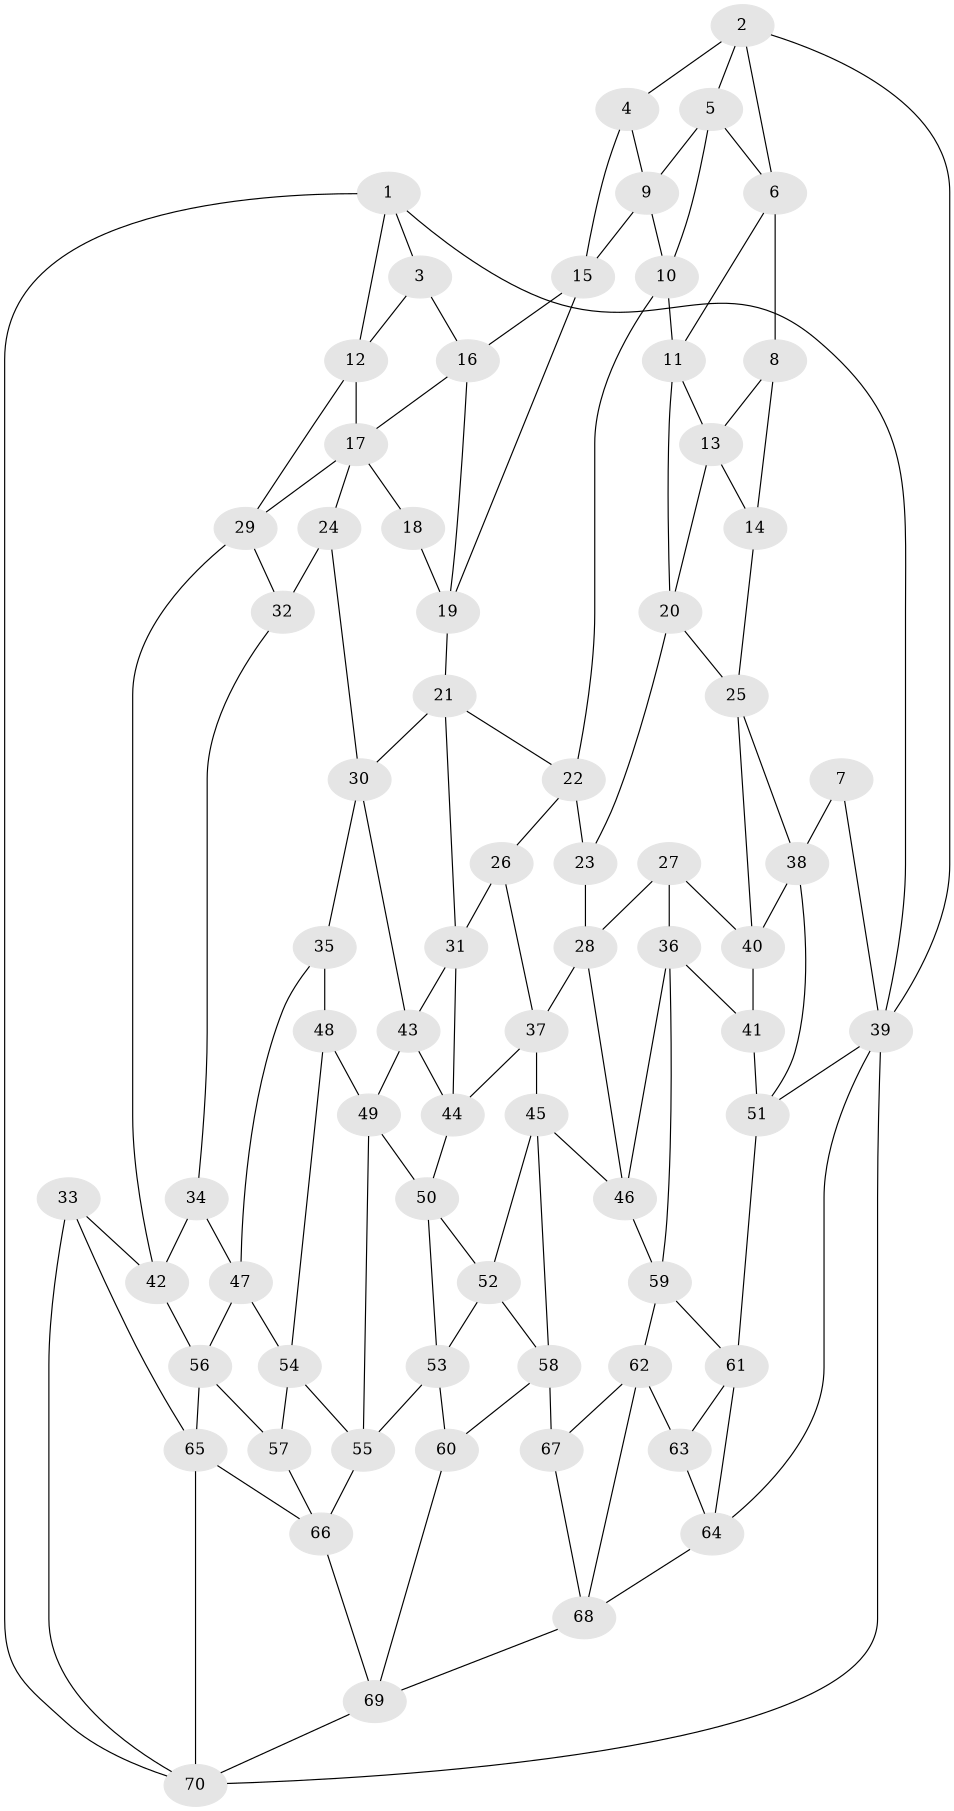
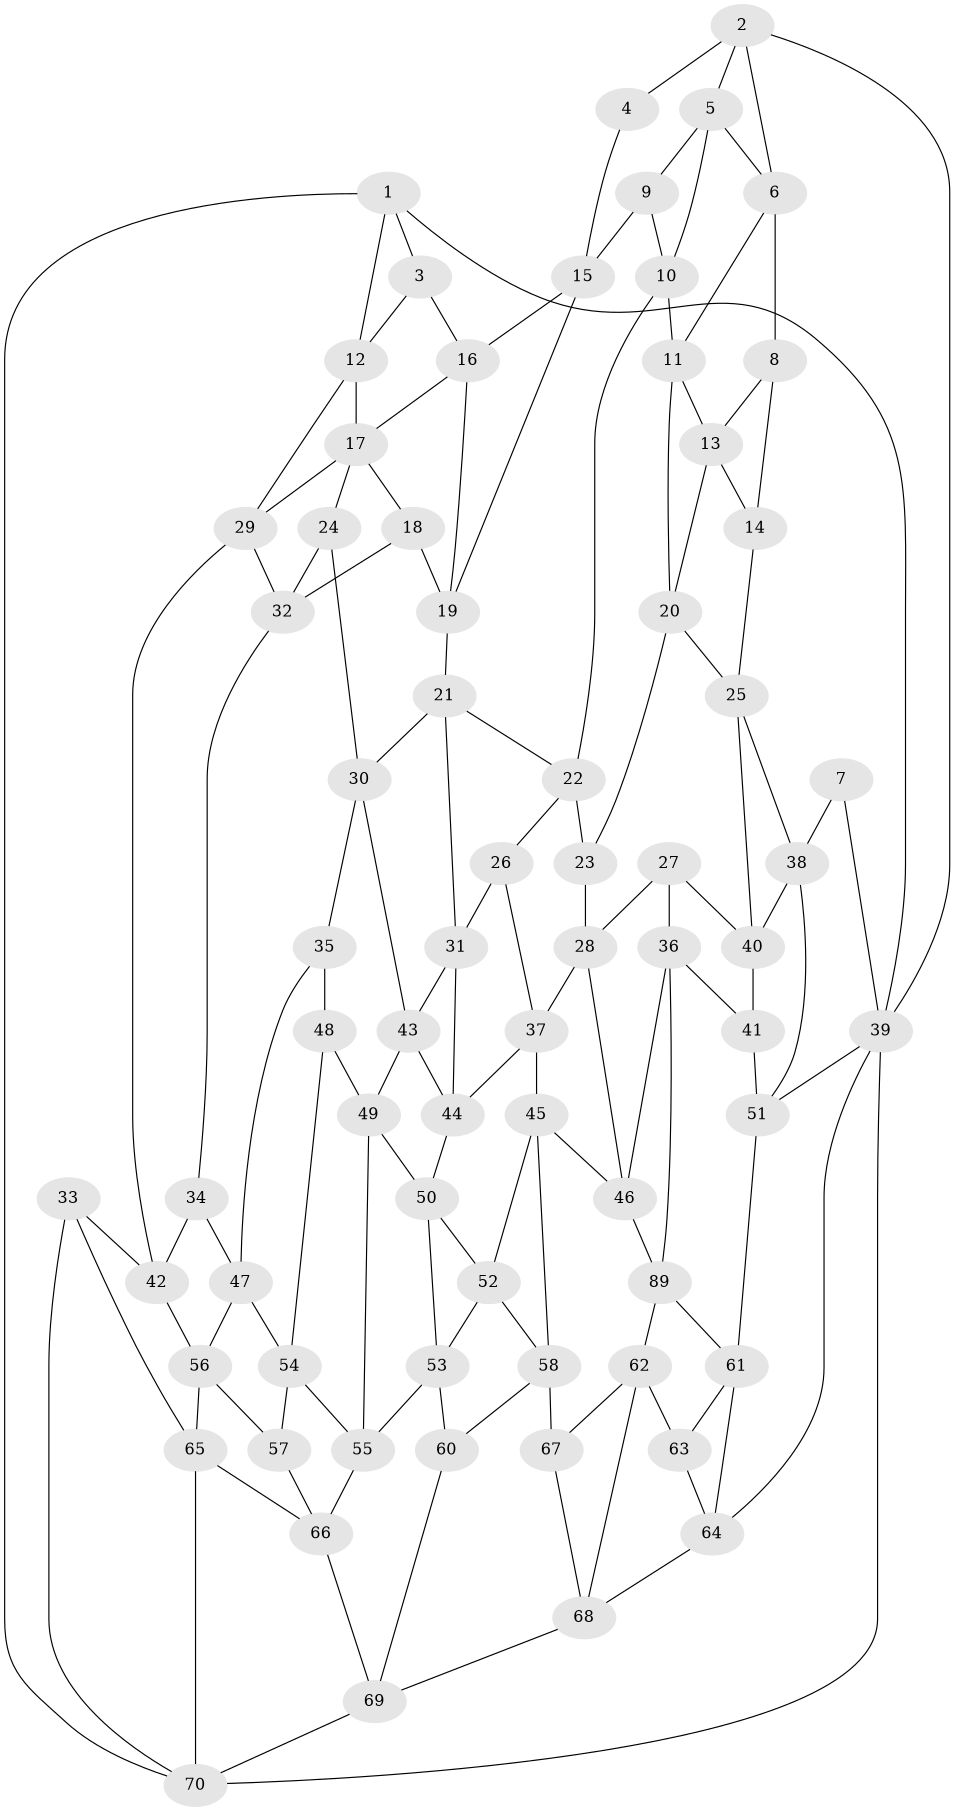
(637, 151) -> none
none -> (348, 570)
(660, 1283) -> (660, 1283)
